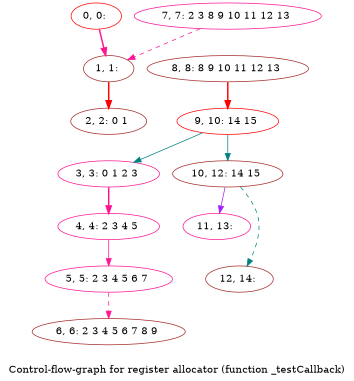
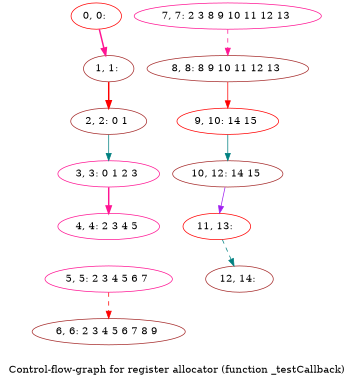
(167, 43) -> (228, 39)
(228, 91) -> (228, 91)
(172, 146) -> (109, 144)
(259, 221) -> (227, 249)
(217, 226) -> (217, 226)
(109, 249) -> none
(109, 302) -> (109, 302)
